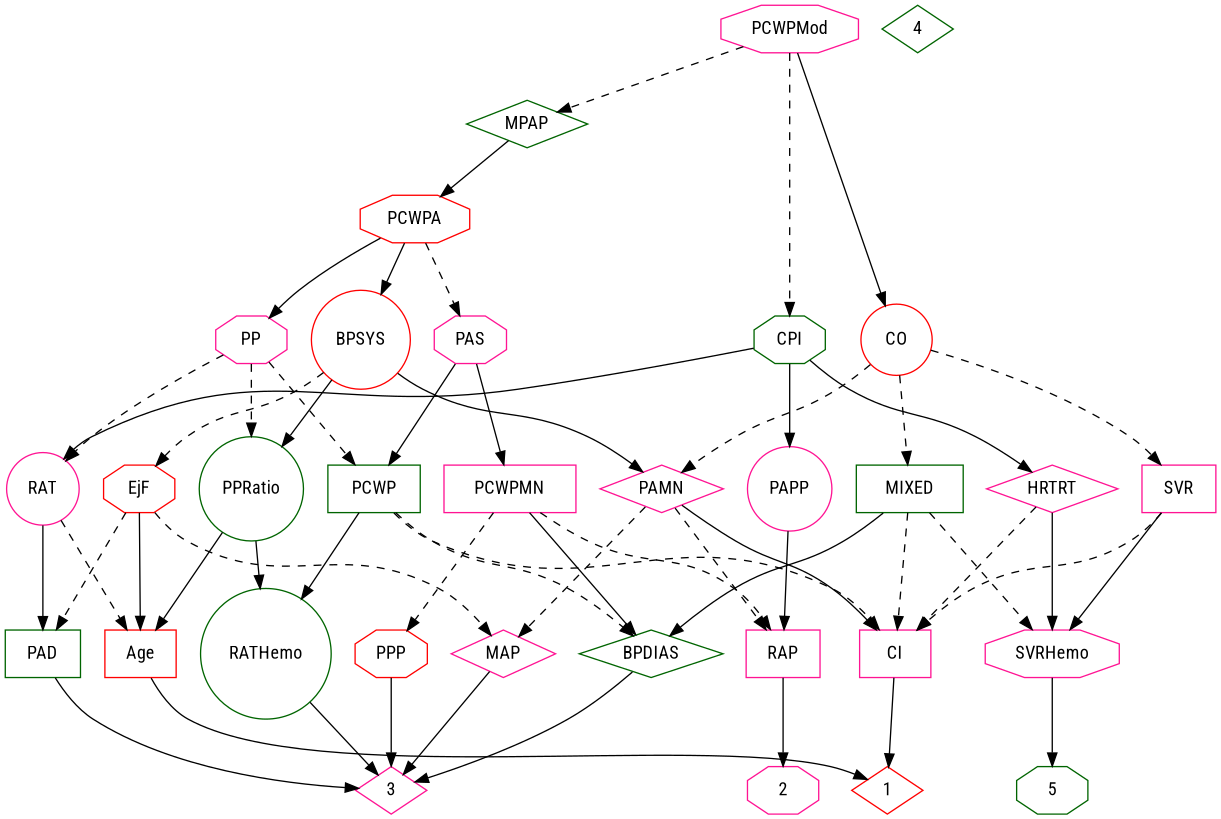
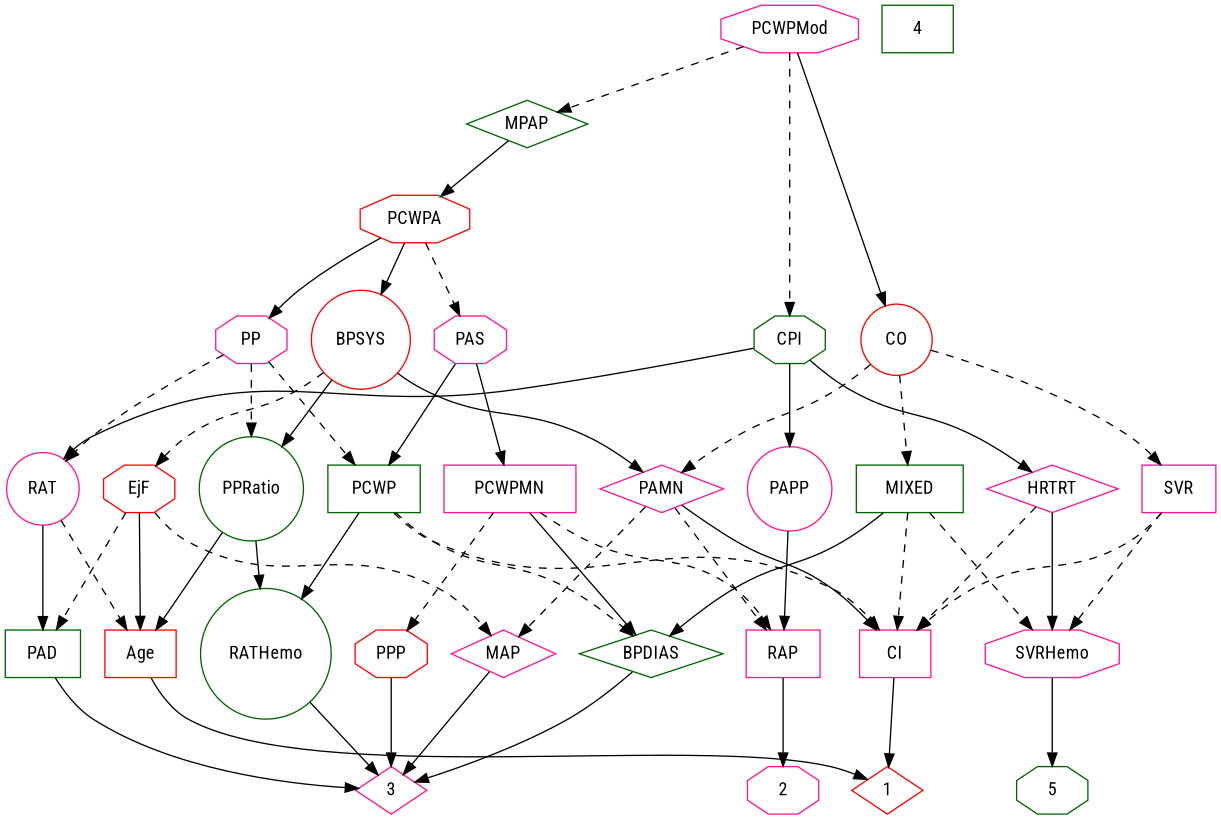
(918, 29) -> (918, 29)
(1120, 566) -> (1120, 566)
